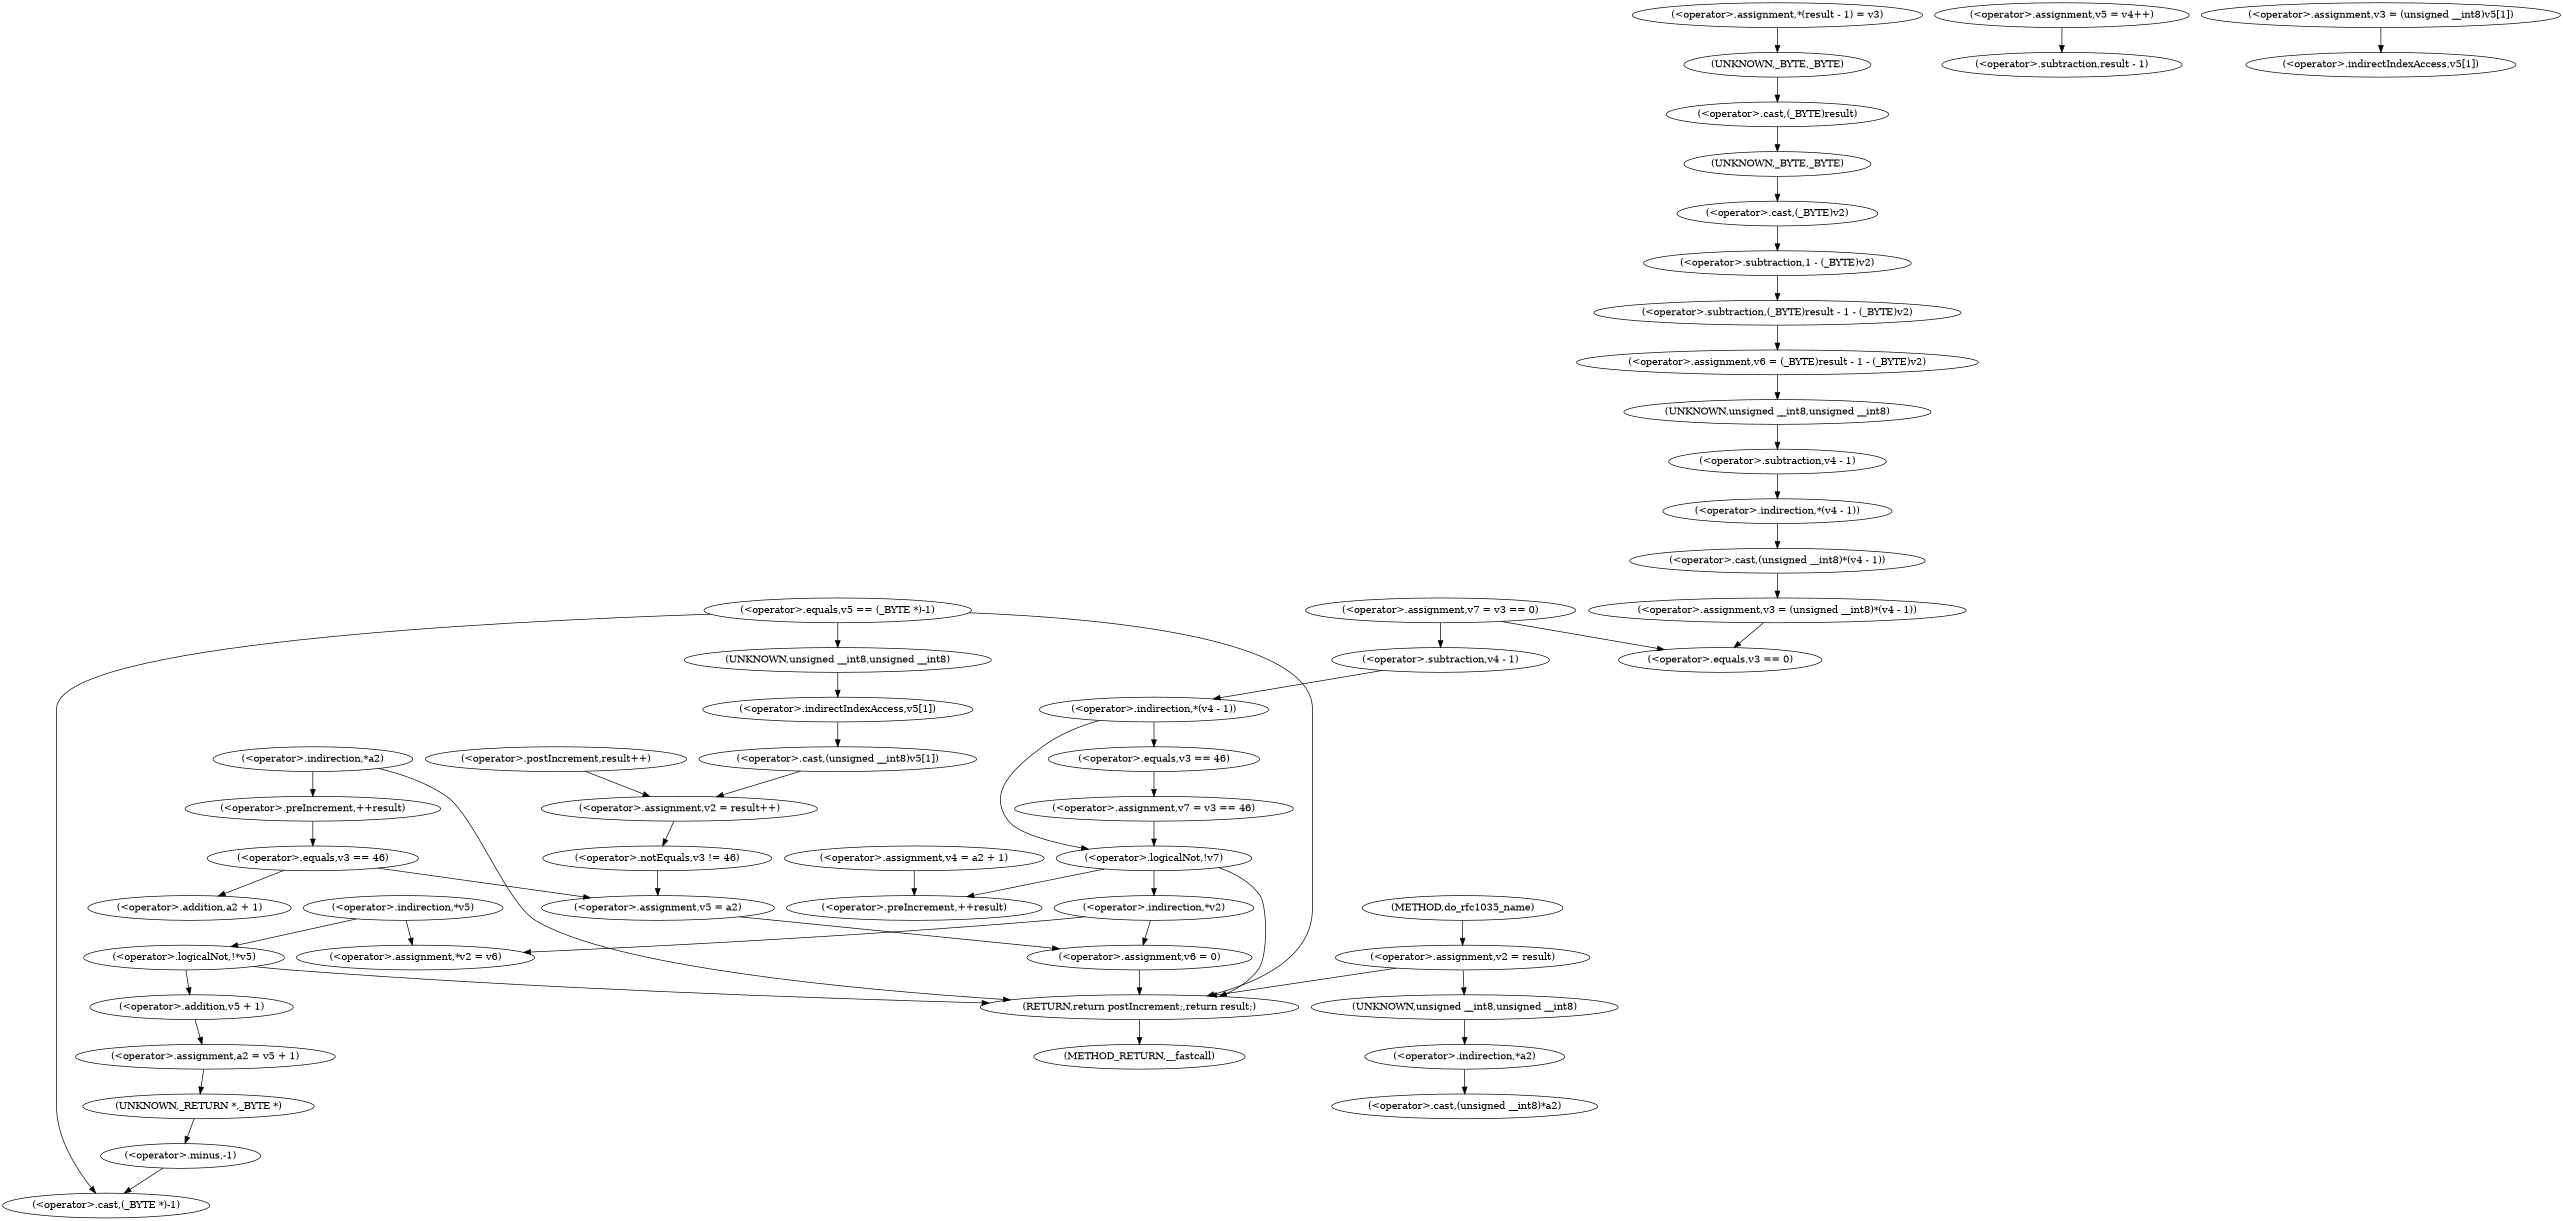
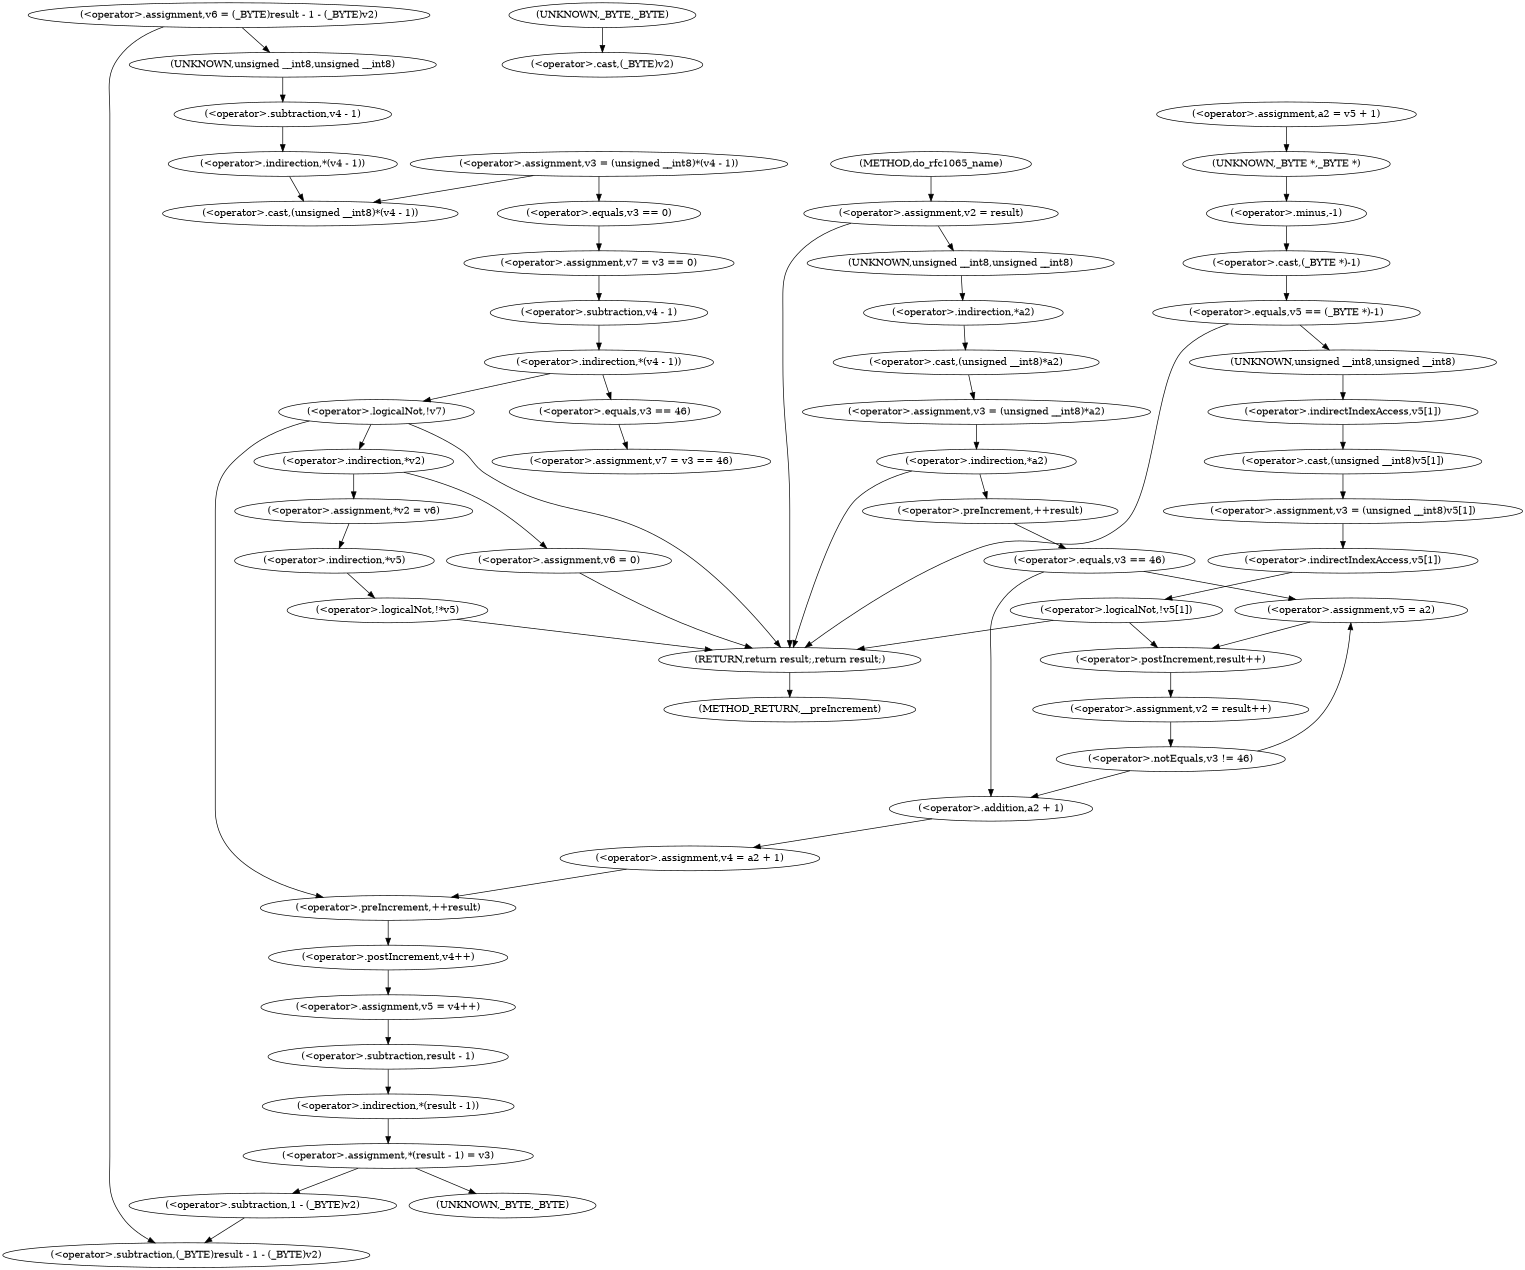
(1777, 114) -> none
(1777, 235) -> (329, 1180)
(1777, 334) -> (110, 628)
none -> (976, 412)
(1777, 582) -> (457, 188)
none -> (1116, 610)
(1579, 635) -> (599, 235)
(134, 666) -> (1286, 285)
(762, 783) -> (1343, 483)
none -> (1084, 783)
(1154, 830) -> none
none -> (846, 833)
(1463, 908) -> (931, 164)
(408, 929) -> (345, 533)
(919, 935) -> (1265, 634)
none -> (388, 958)
(192, 1007) -> none
(1139, 1007) -> (790, 660)
(1139, 1057) -> (790, 710)
(198, 1106) -> (1286, 164)
none -> (388, 1106)
